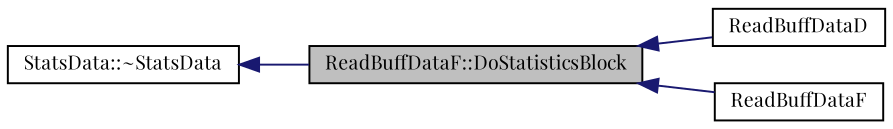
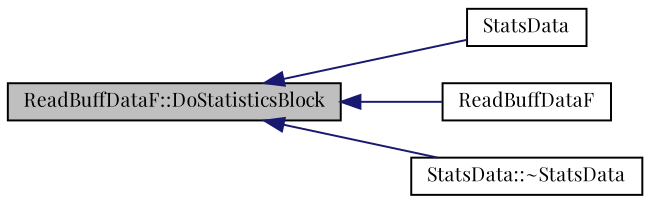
(799, 27) -> (527, 27)
(284, 65) -> (360, 141)
